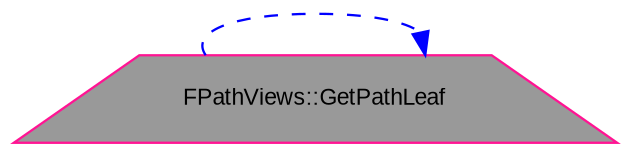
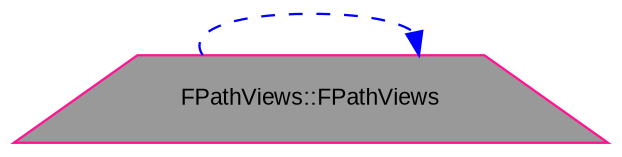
(315, 99) -> (311, 99)
